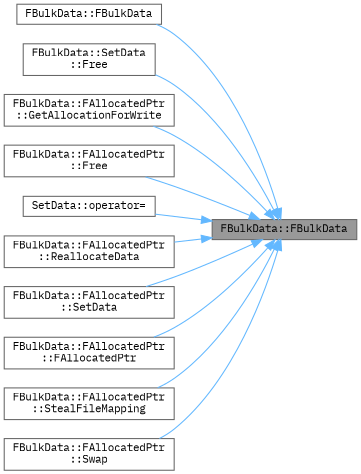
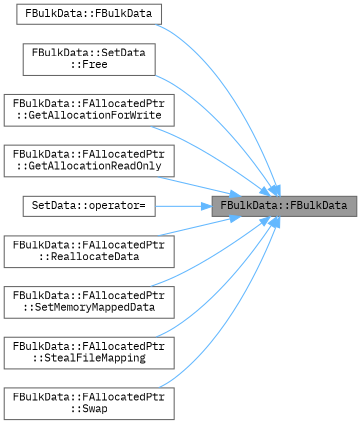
(89, 161) -> (89, 161)
(89, 302) -> none
(89, 353) -> (89, 302)
